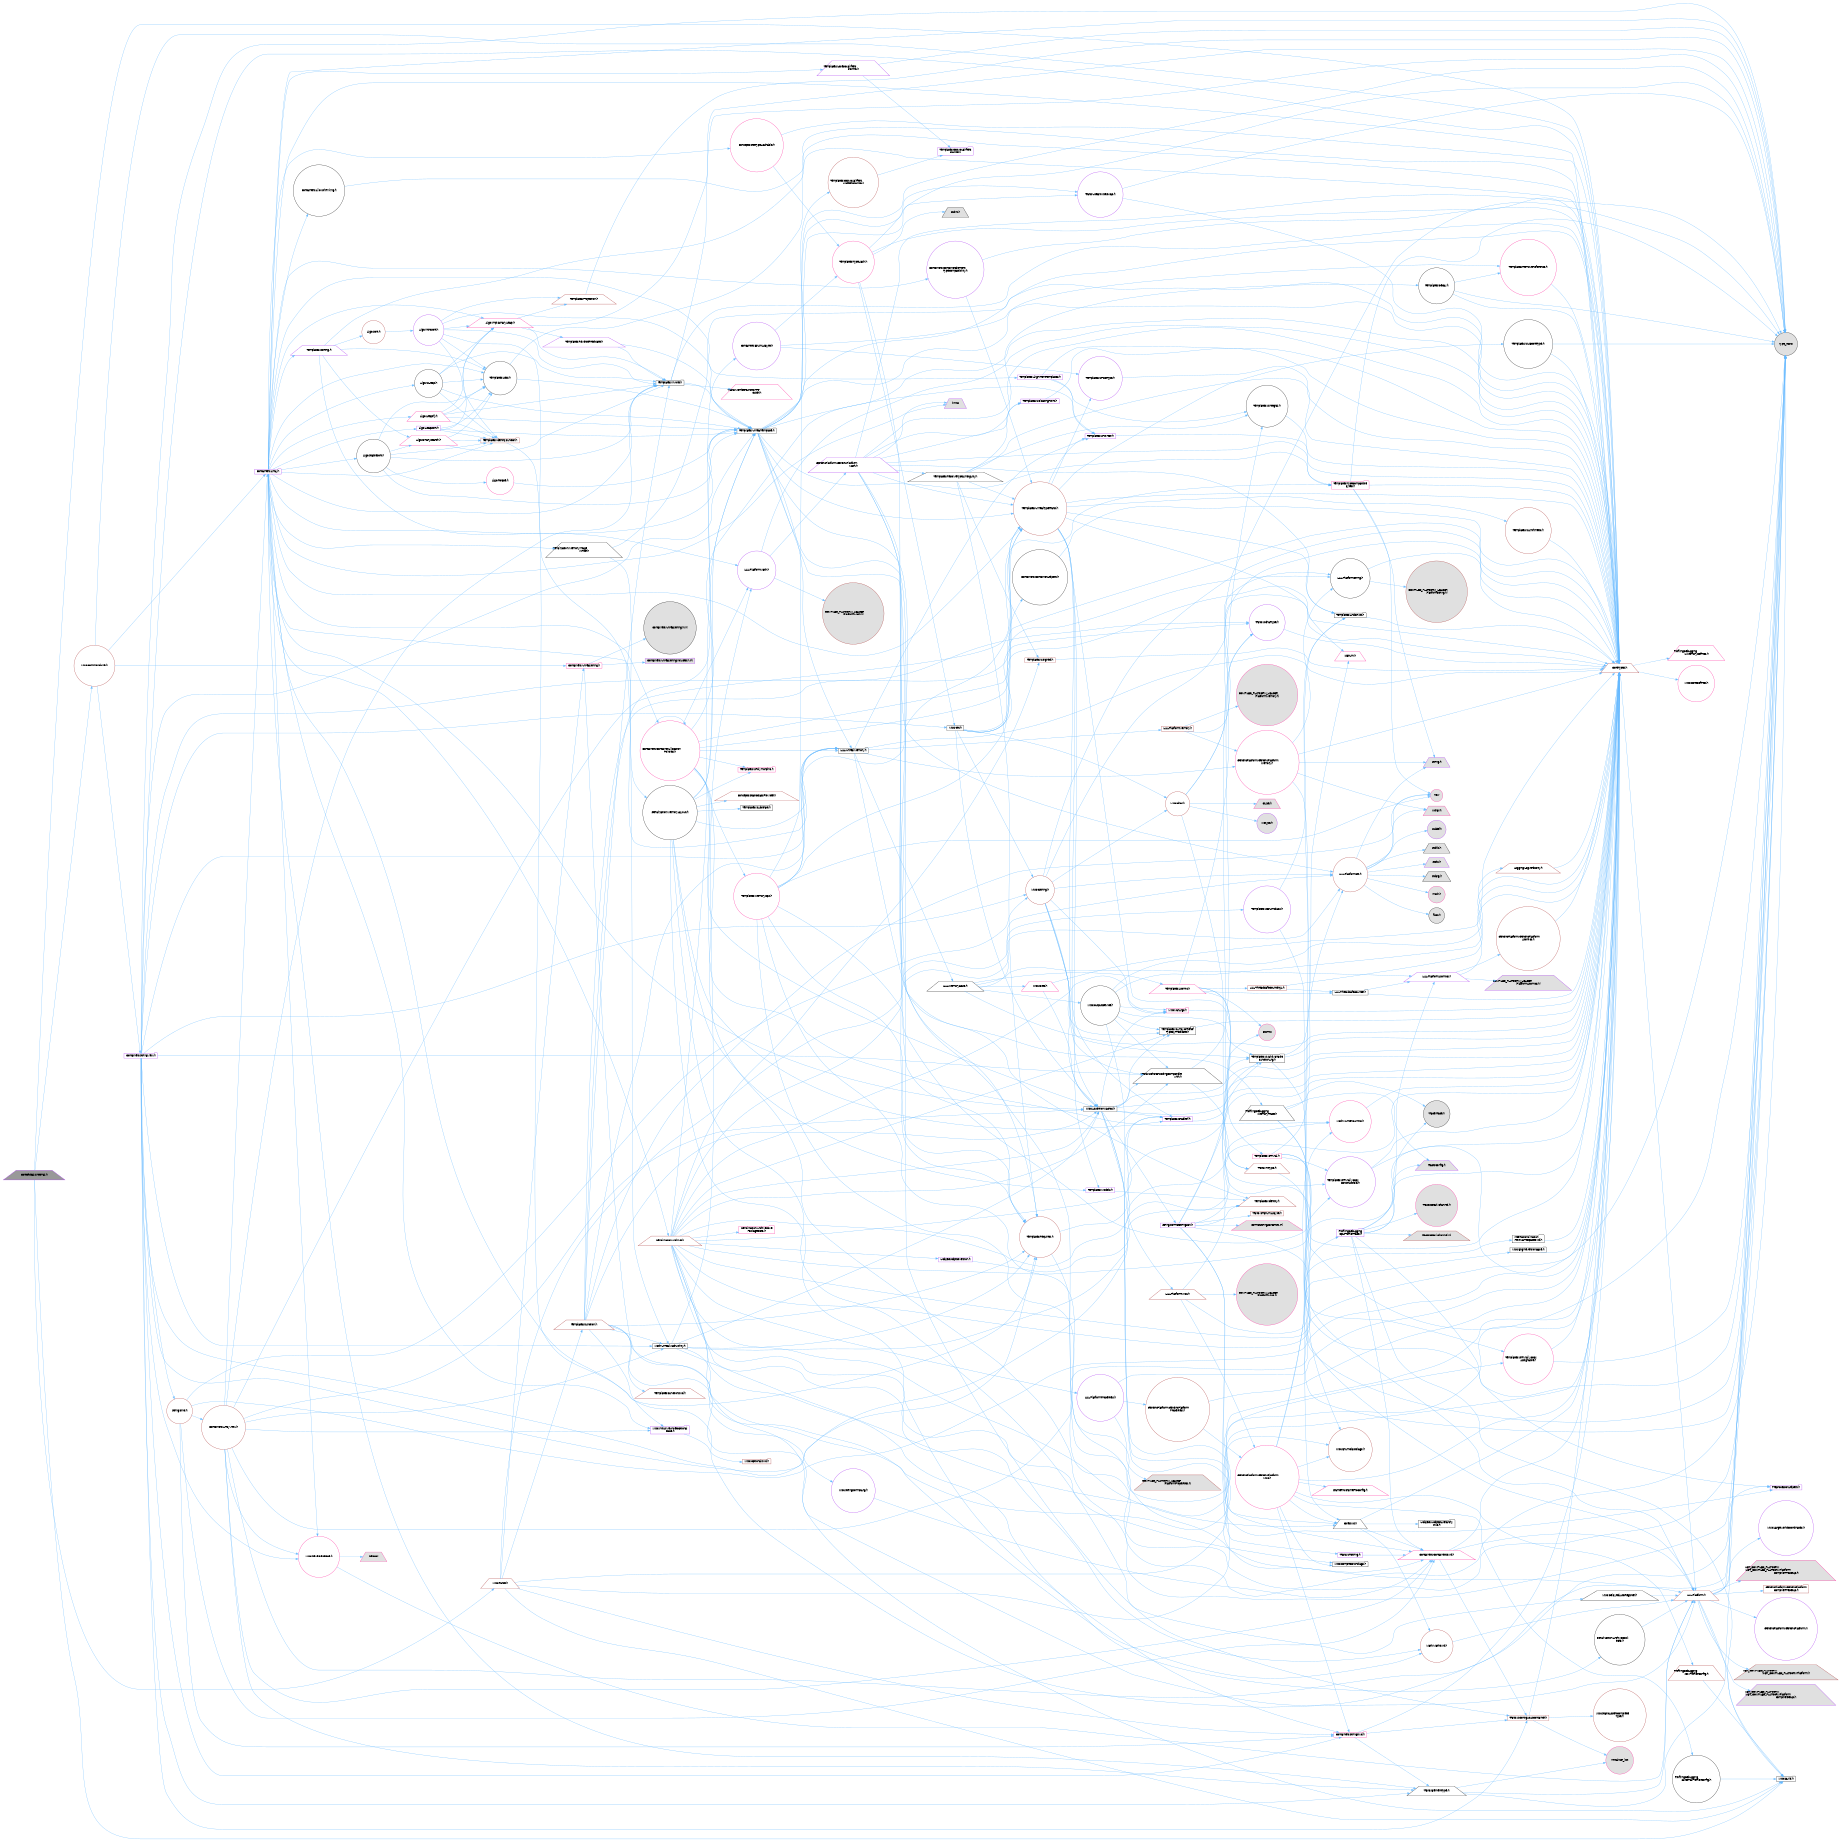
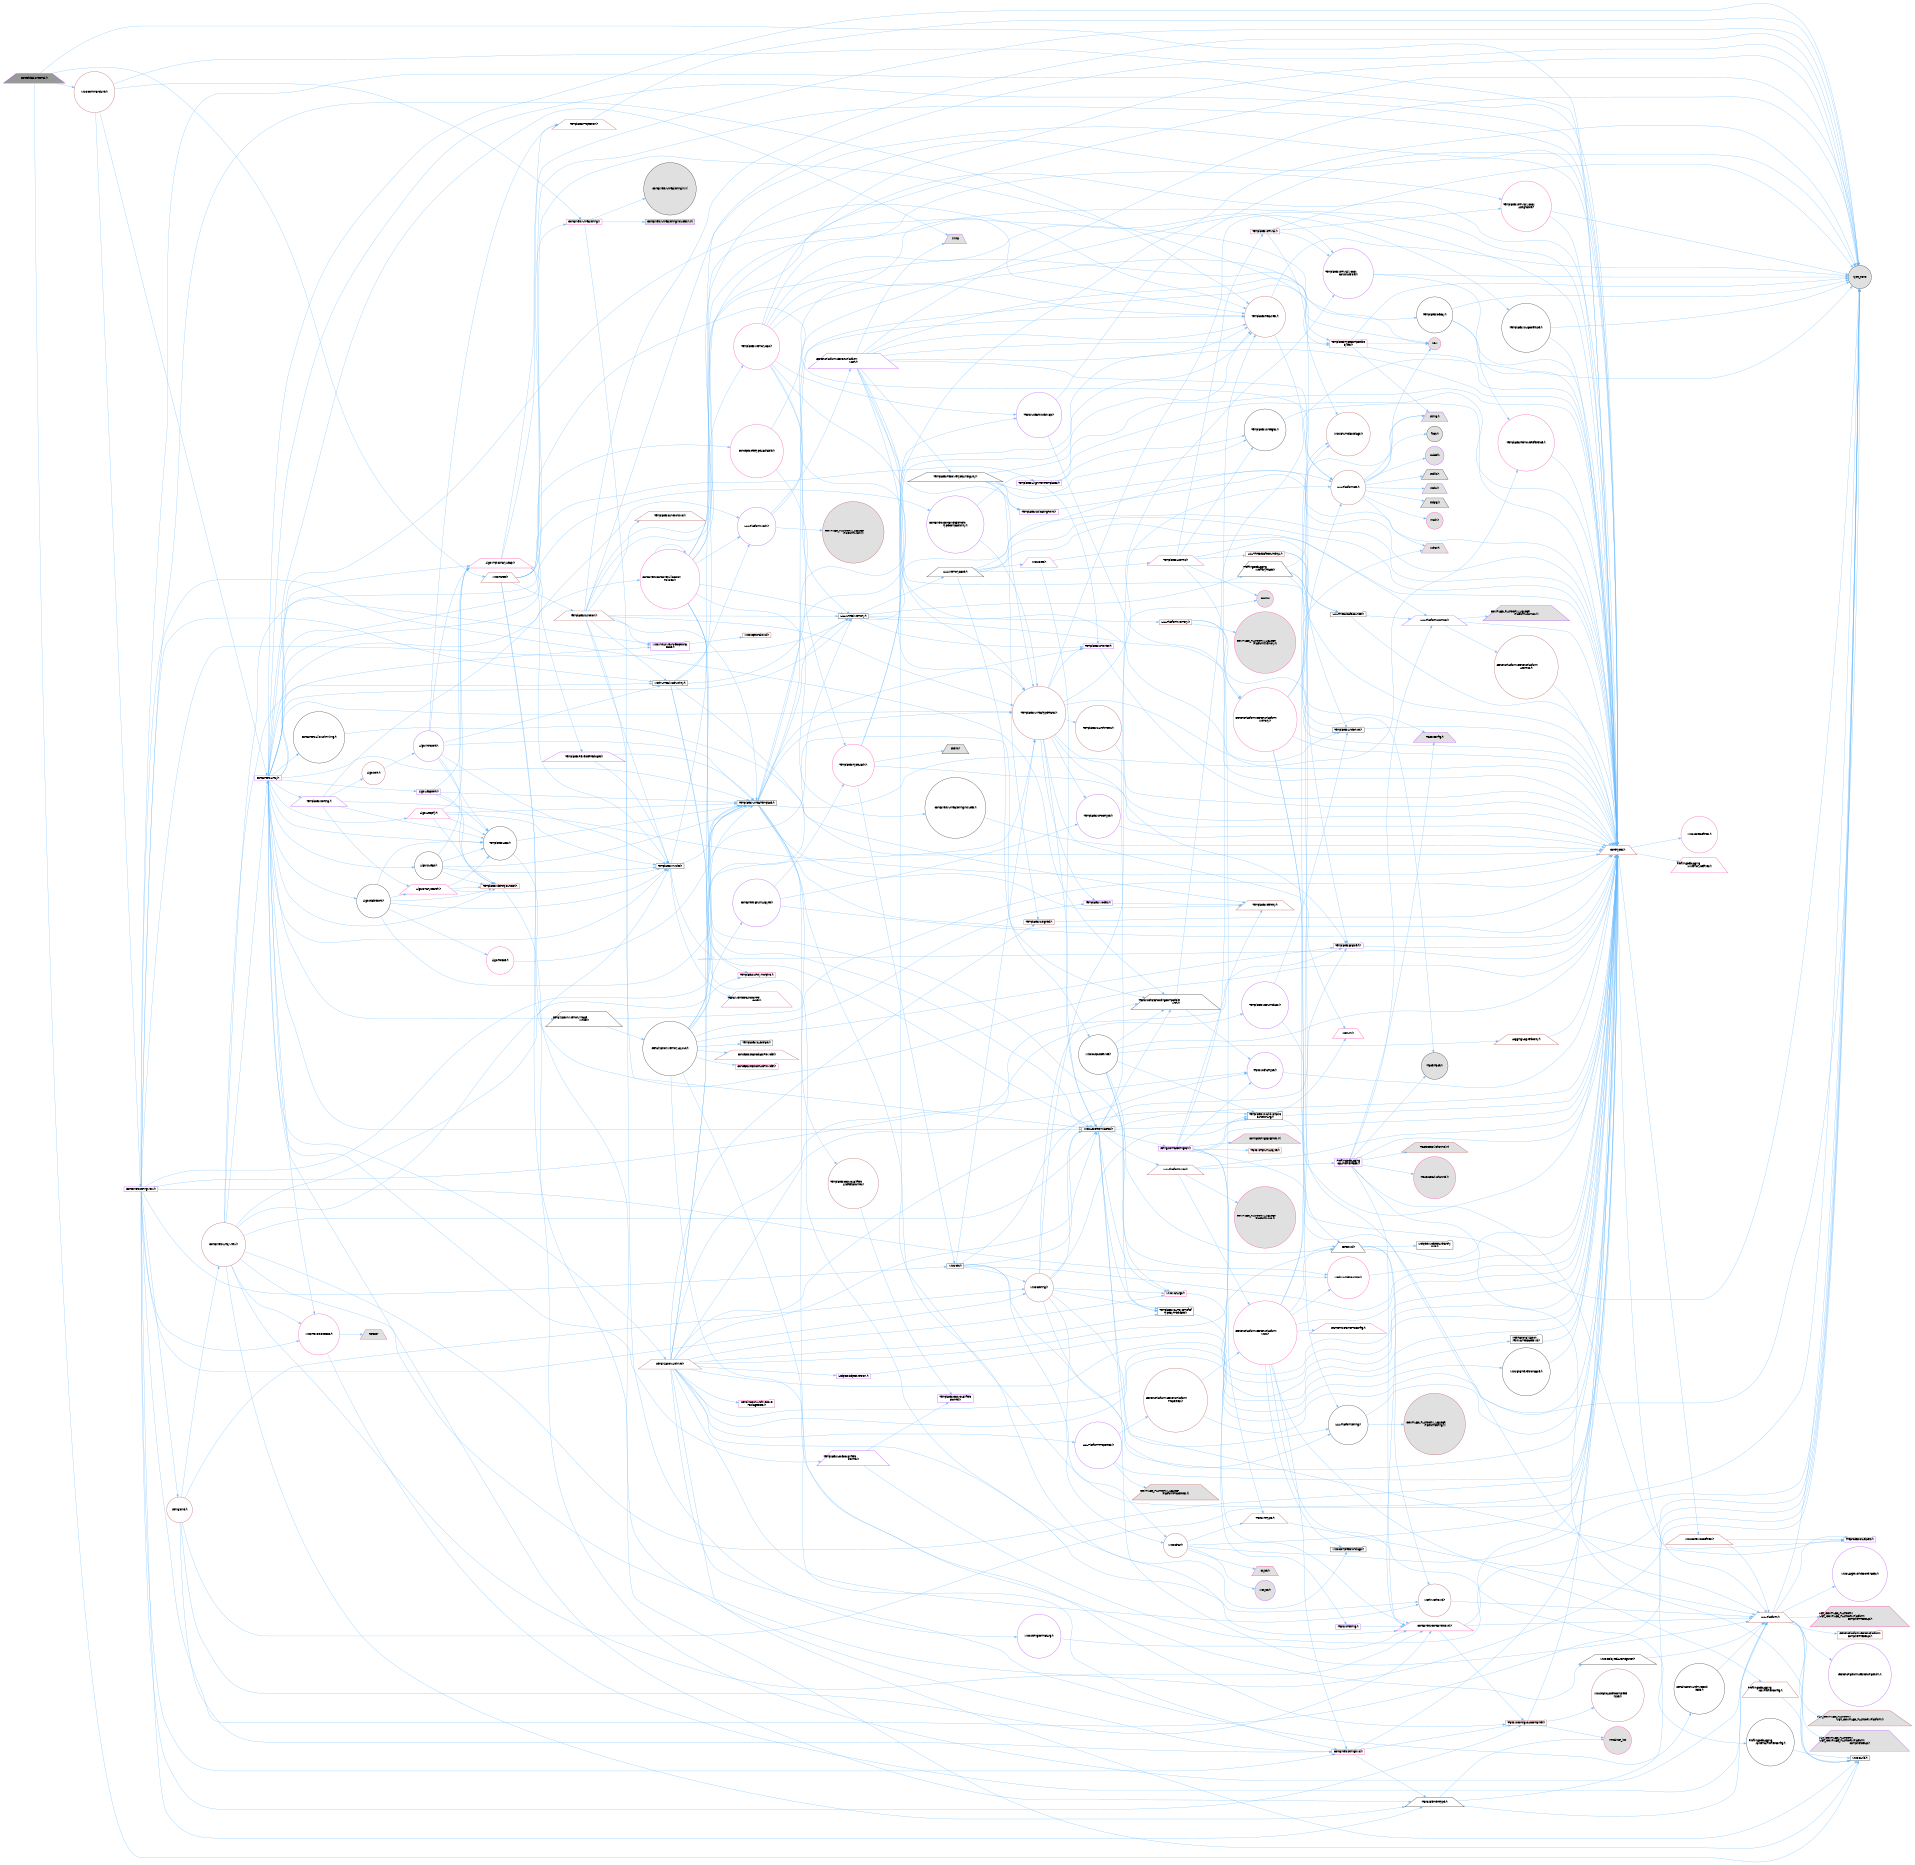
(1040, 577) -> (955, 808)
none -> (1224, 784)
none -> (757, 1067)
(1528, 1250) -> (1526, 1372)
none -> (1699, 1540)
